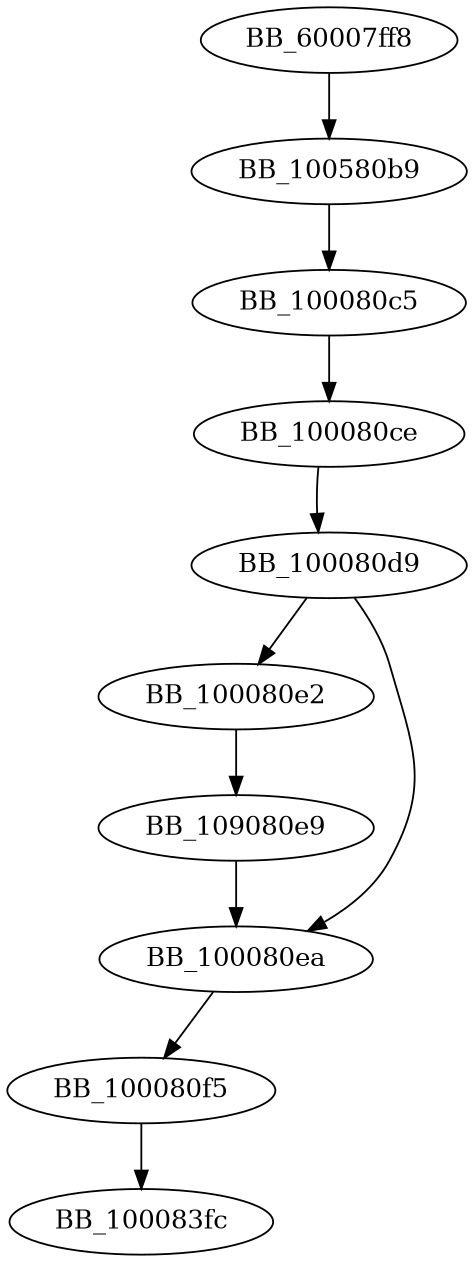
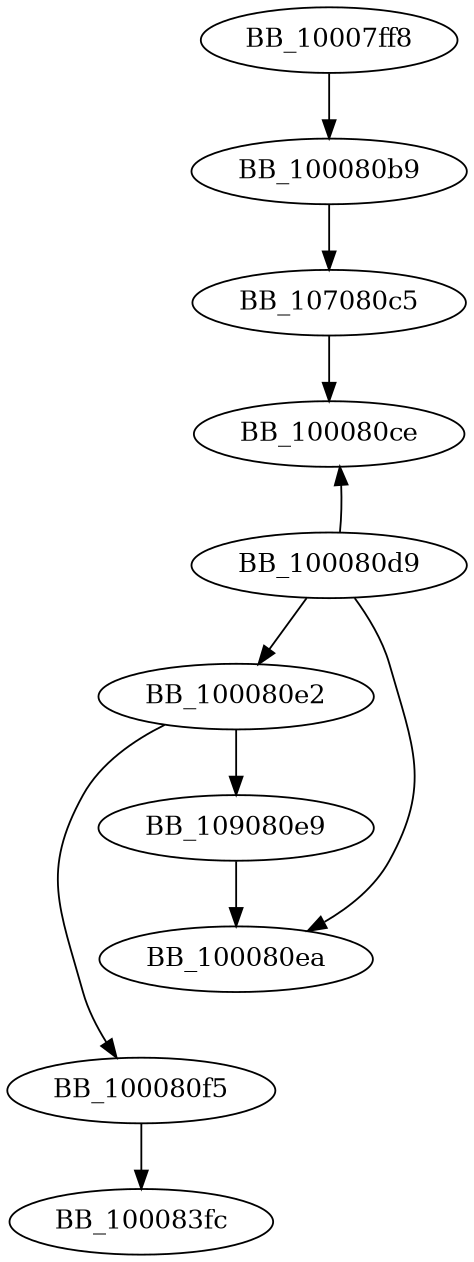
(329, 40) -> (329, 40)
(329, 171) -> (329, 171)
(329, 303) -> (329, 303)
(317, 490) -> (341, 509)
(194, 1018) -> (59, 866)
